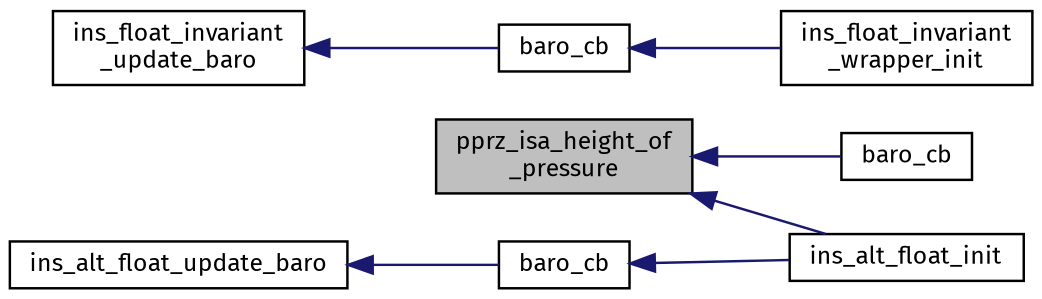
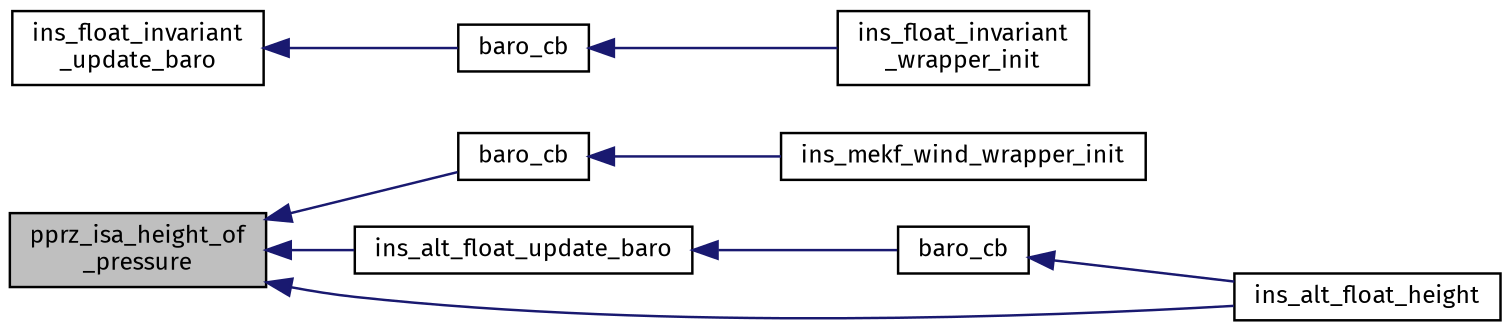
none -> (963, 156)
none -> (323, 250)
(907, 257) -> (1367, 297)
